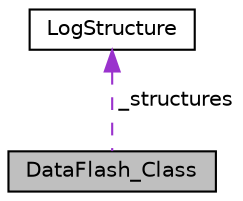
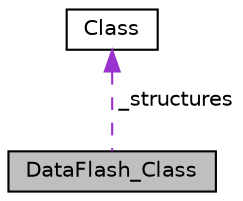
(112, 30) -> (112, 30)
